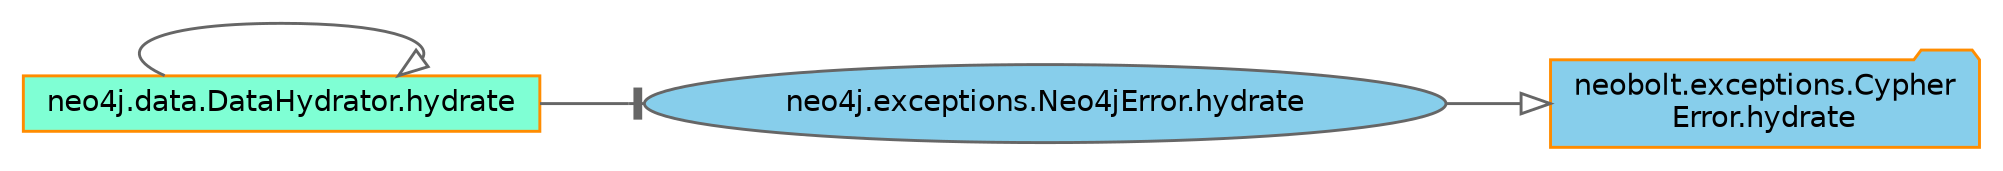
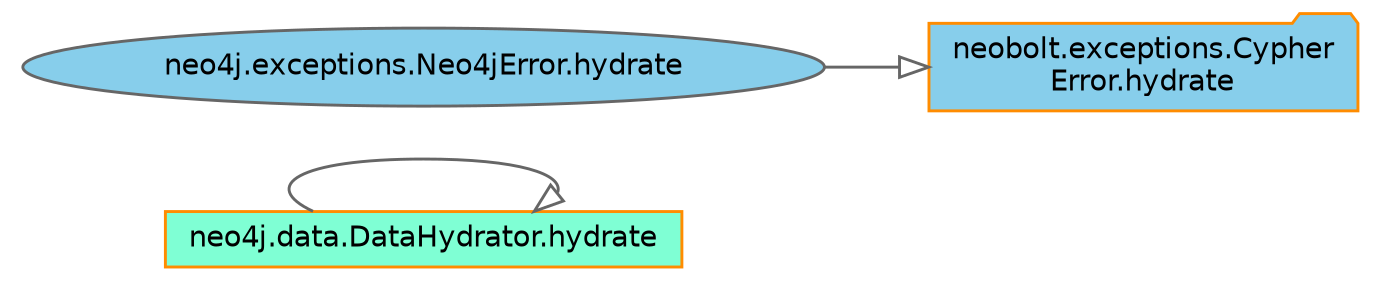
(584, 104) -> none
